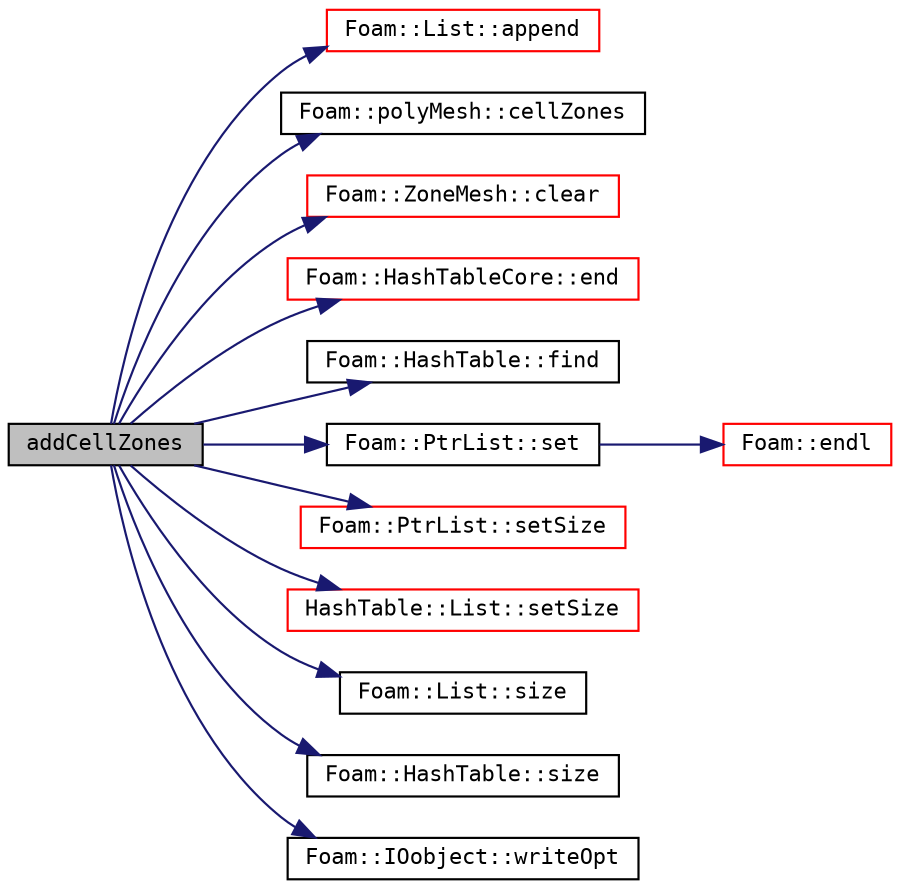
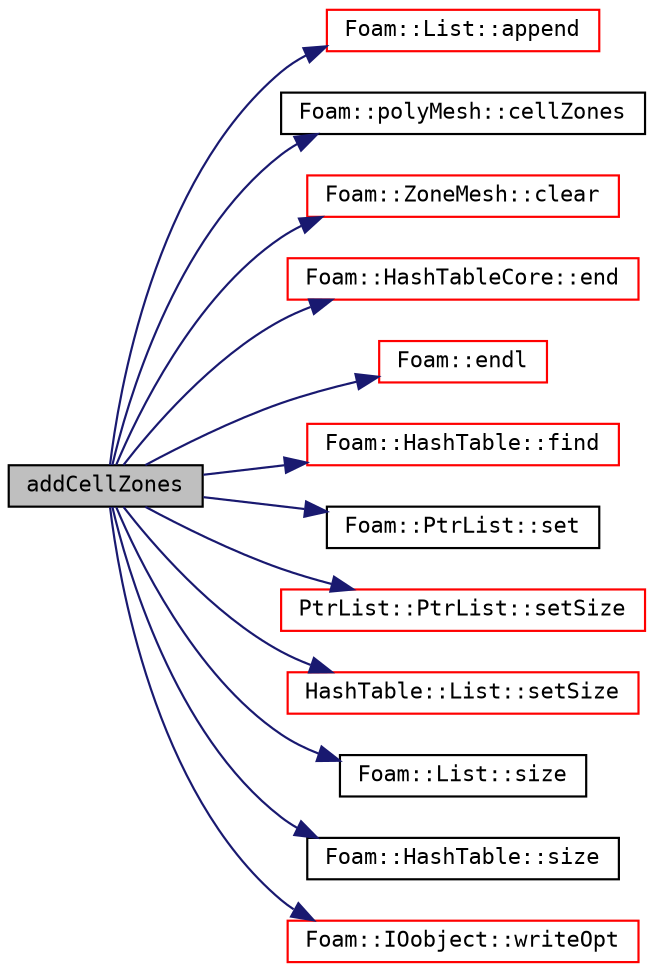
(463, 362) -> (463, 445)
(650, 445) -> (248, 416)
(463, 527) -> (463, 610)
(463, 859) -> (463, 941)
